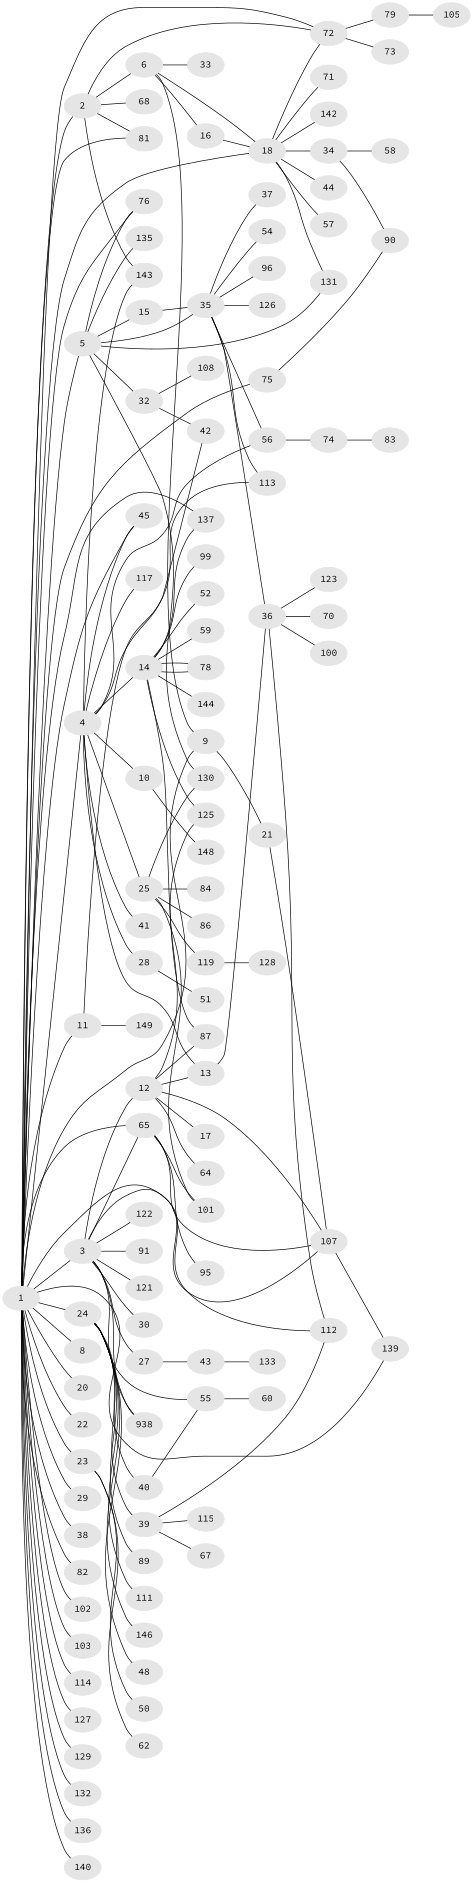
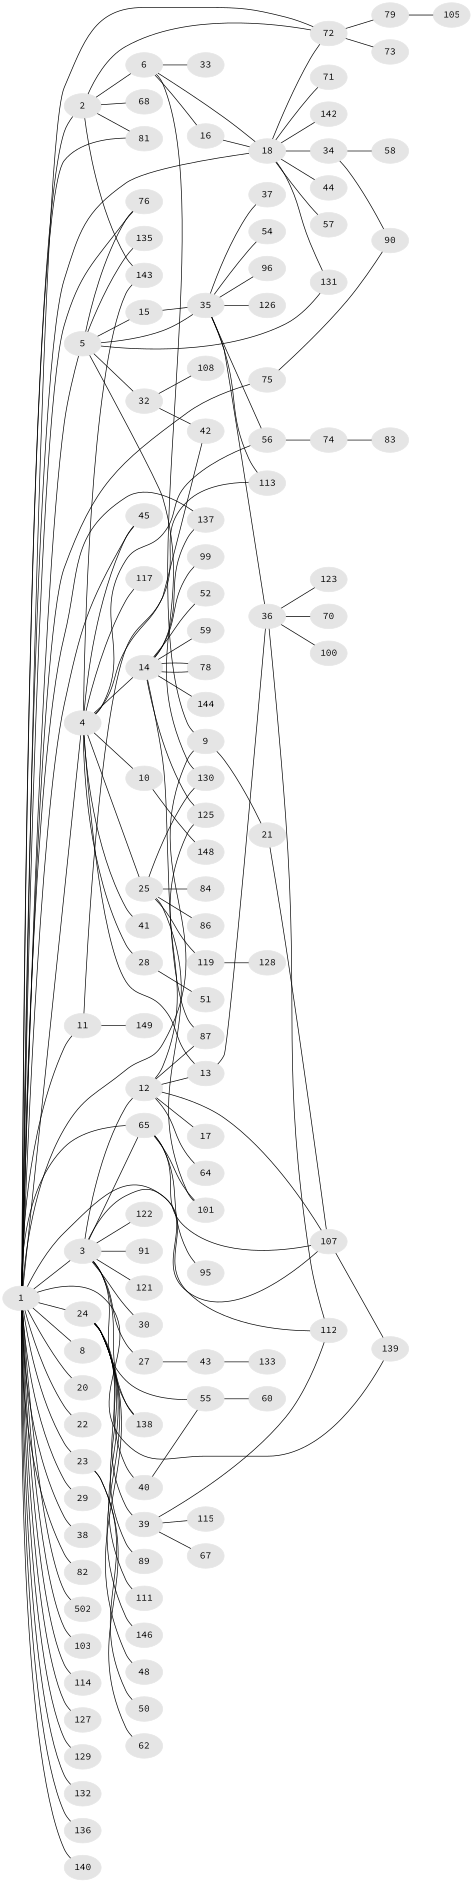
(144, 1425) -> (144, 1425)
(83, 1609) -> (83, 1609)
